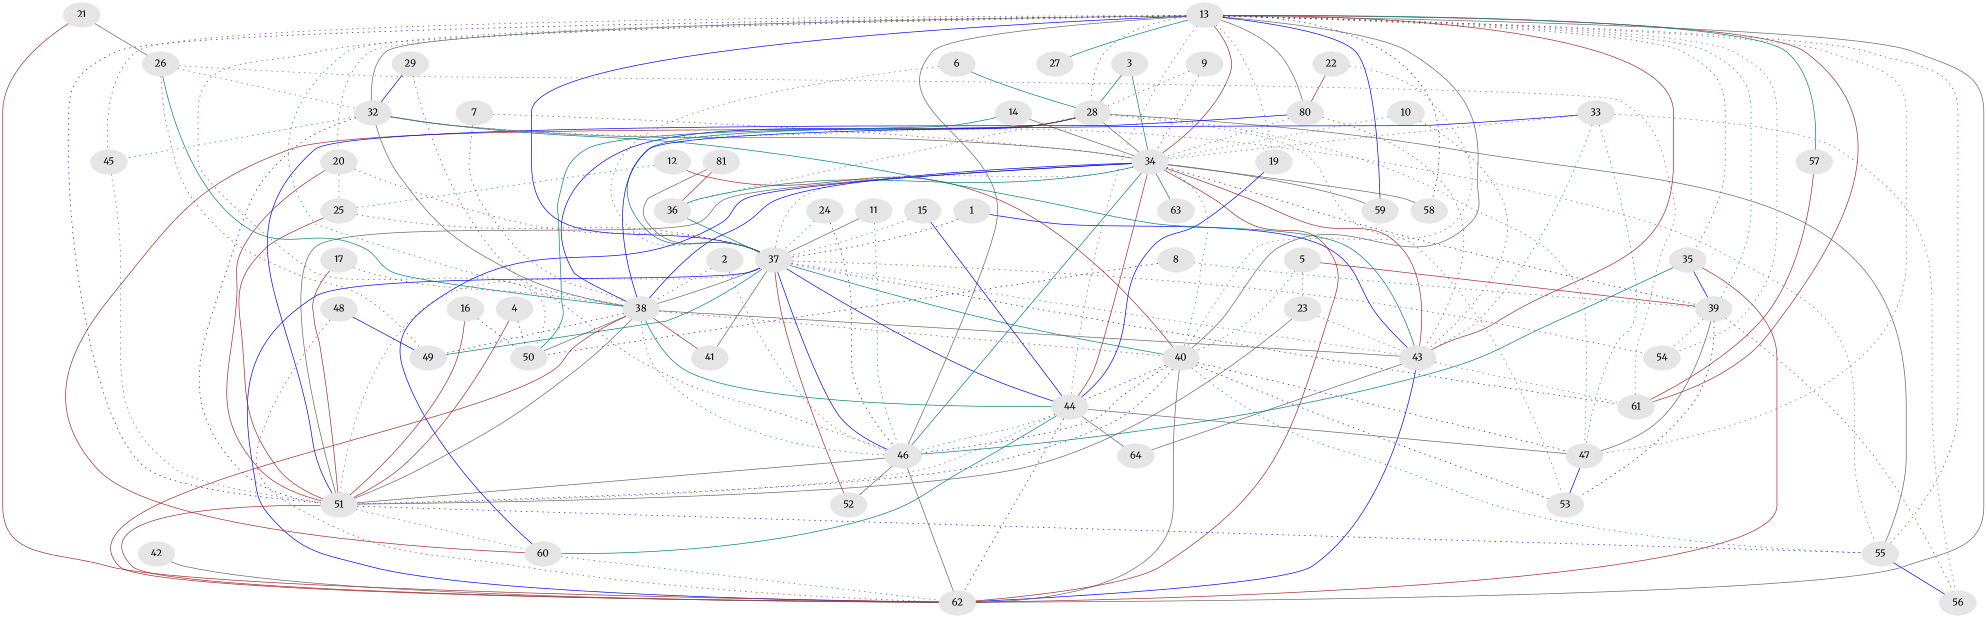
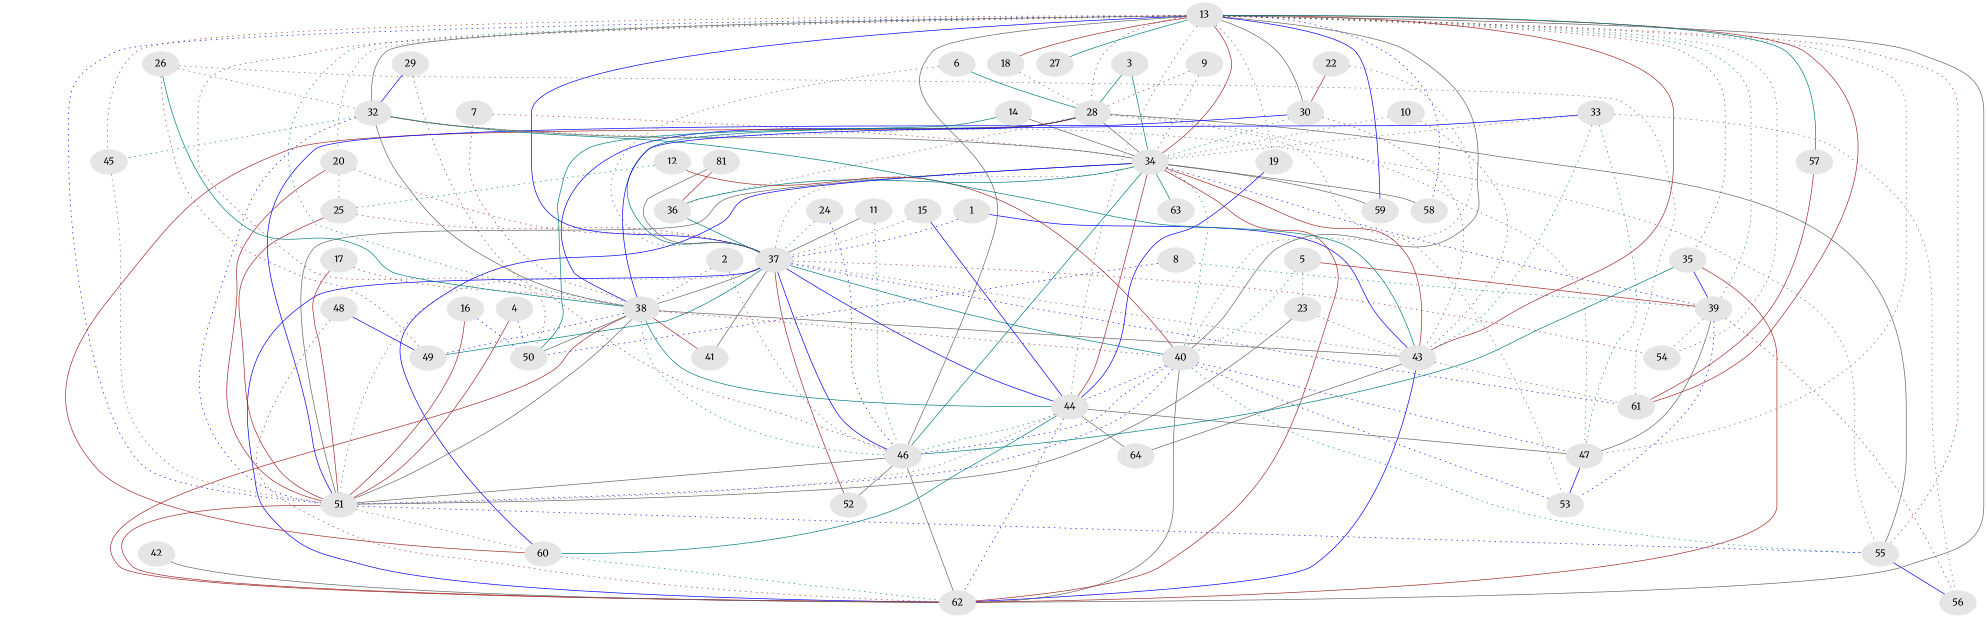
(82, 15) -> none
none -> (1006, 64)
(1305, 113) -> (1305, 113)
(796, 194) -> none
